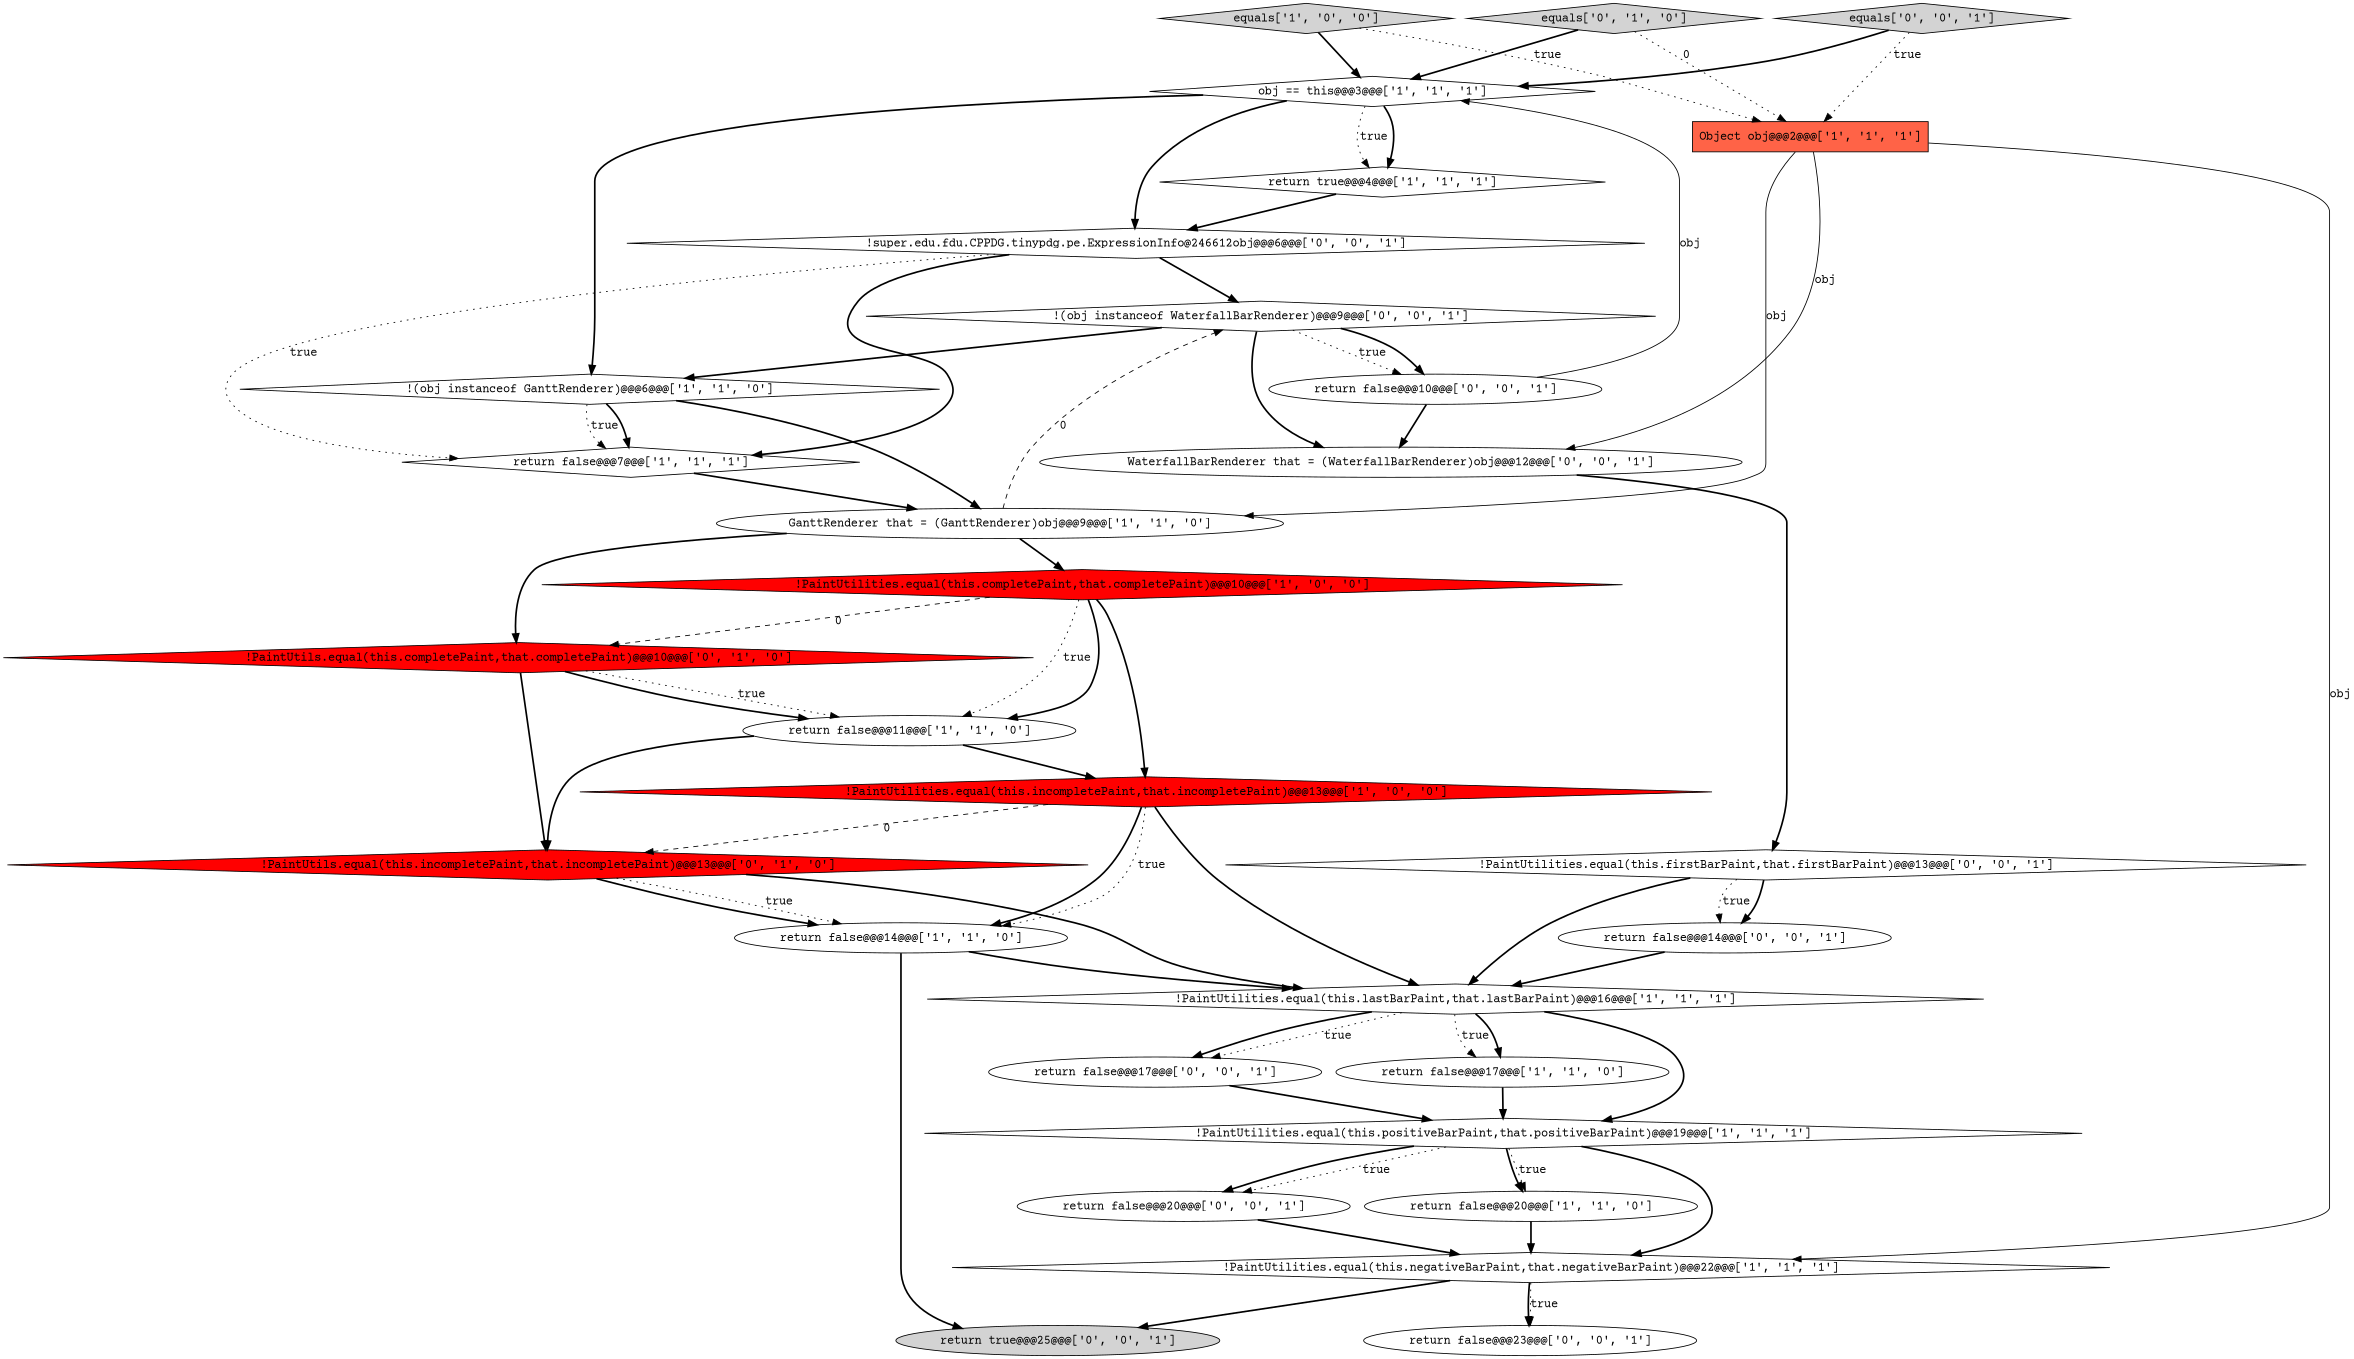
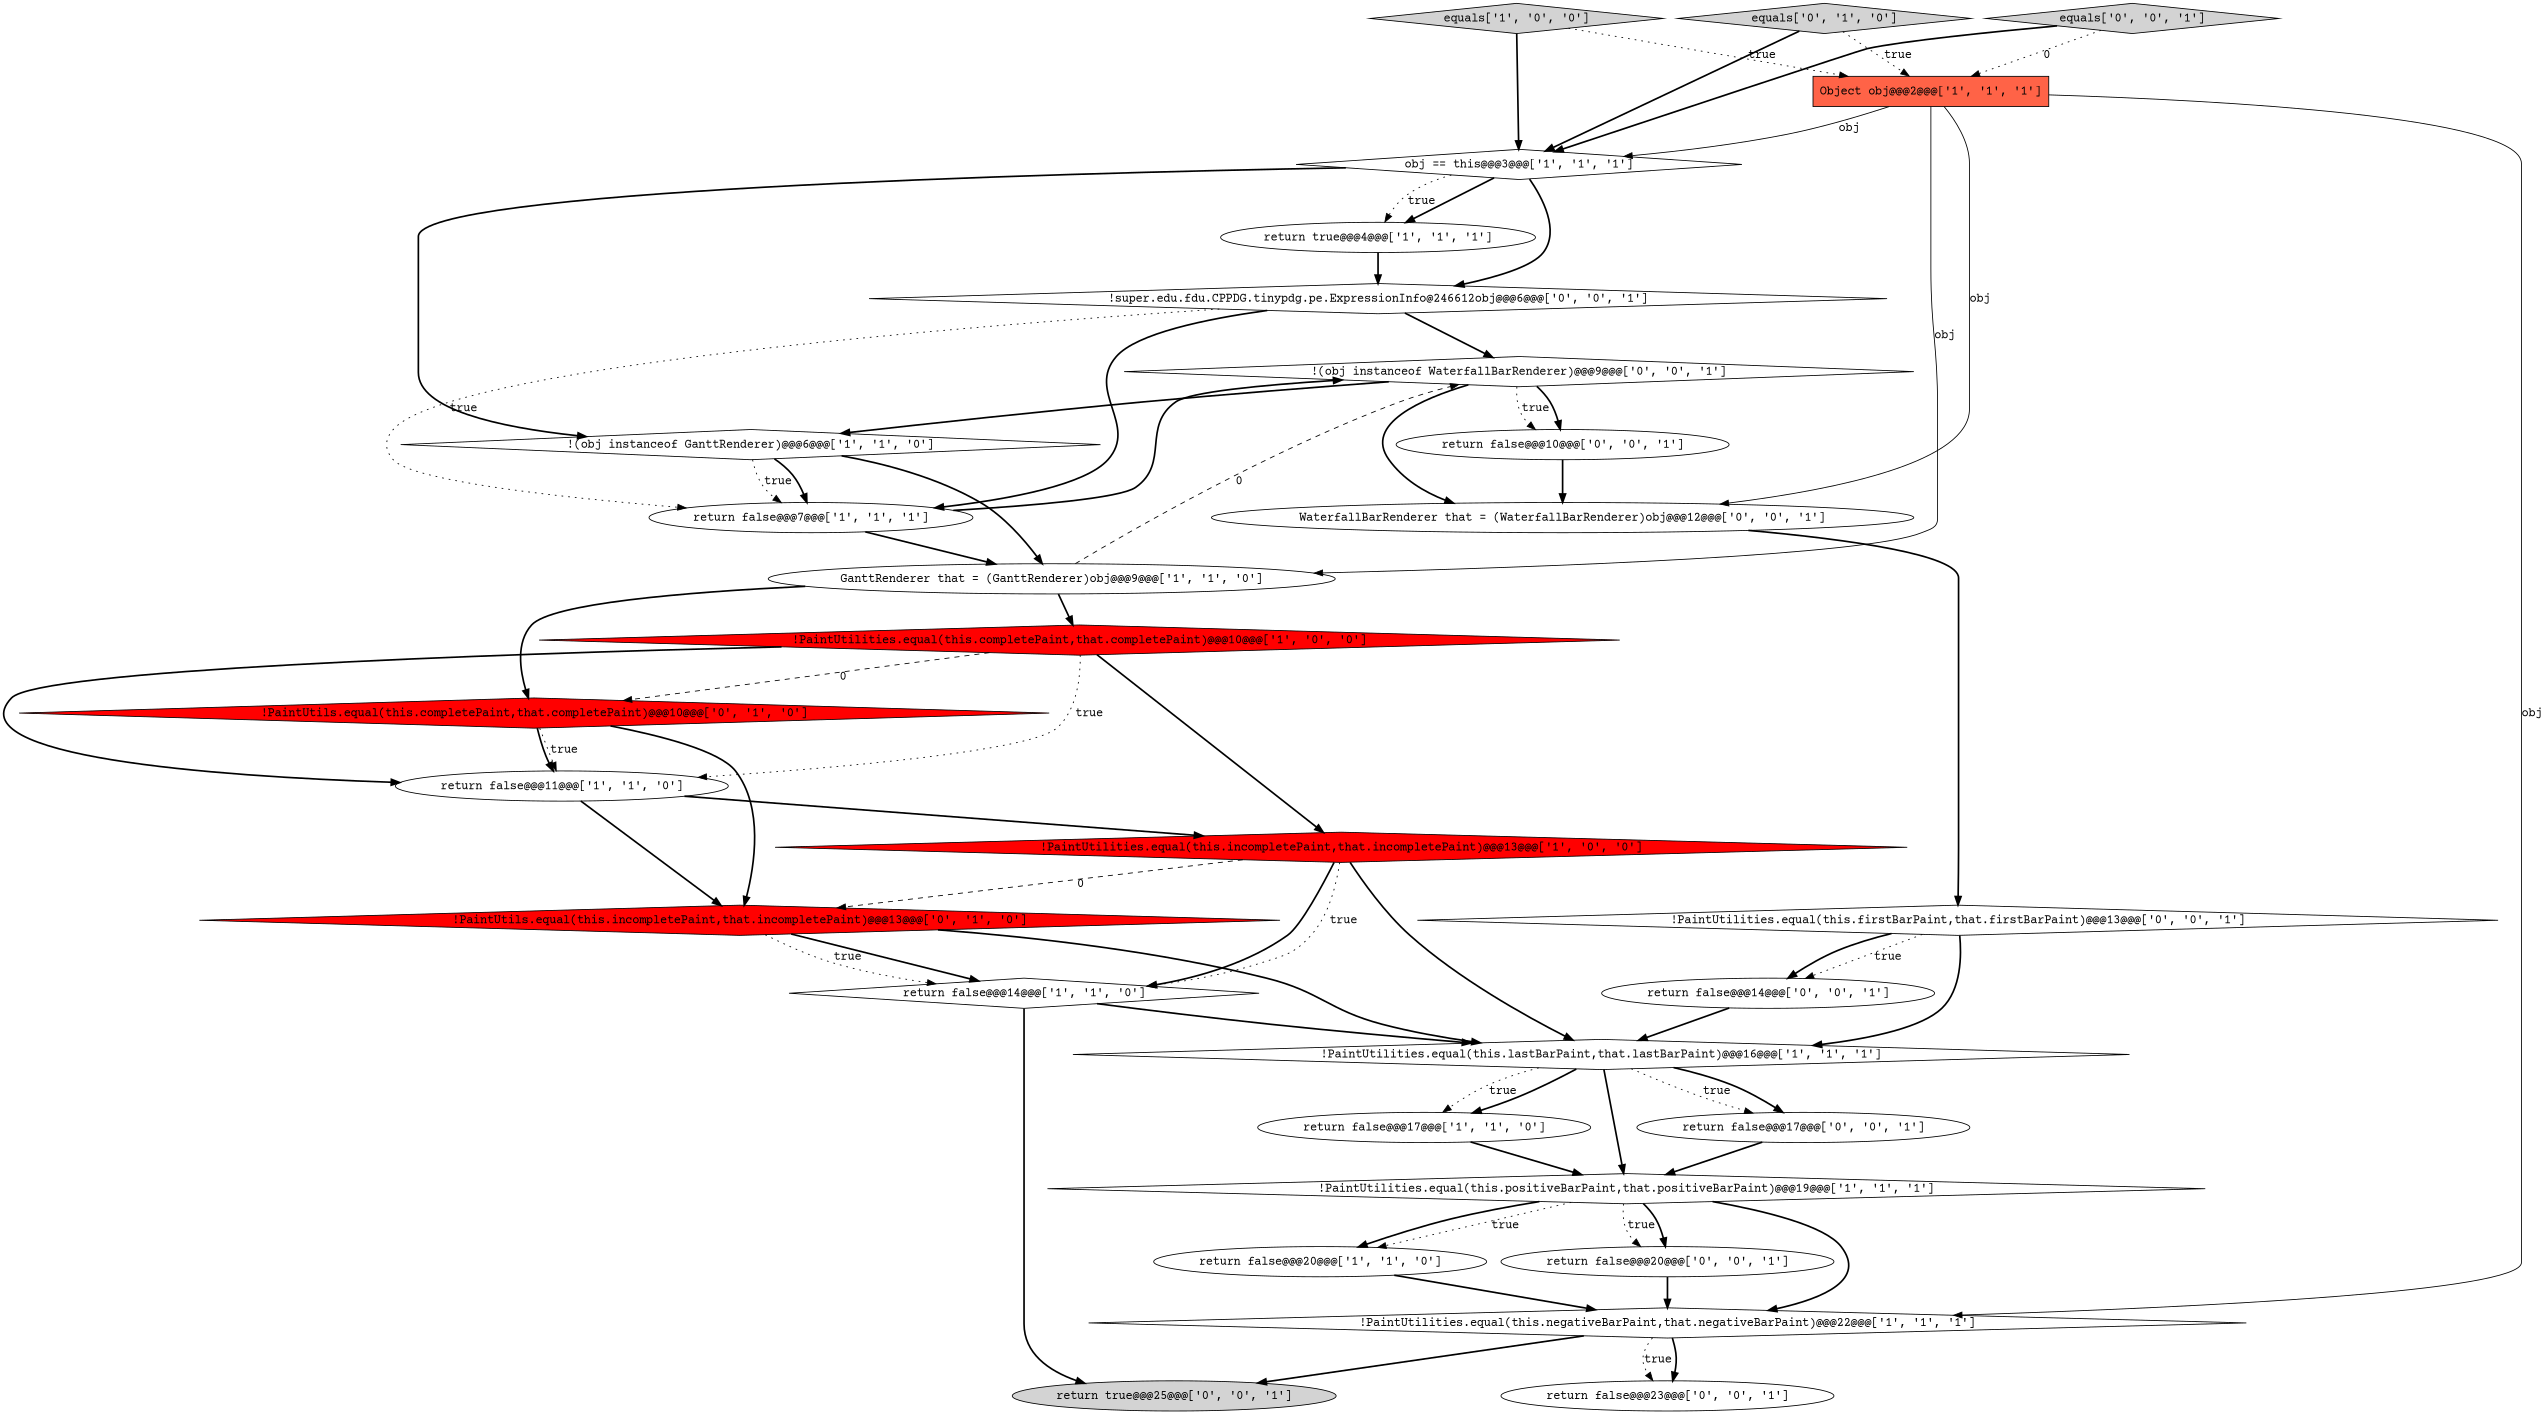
(1687, 55) -> (1898, 55)
(1908, 55) -> (2047, 55)
(1382, 182) -> (1378, 237)
(1679, 213) -> (1762, 139)
none -> (1154, 457)
(631, 462) -> (811, 518)
(901, 938) -> (1024, 993)
